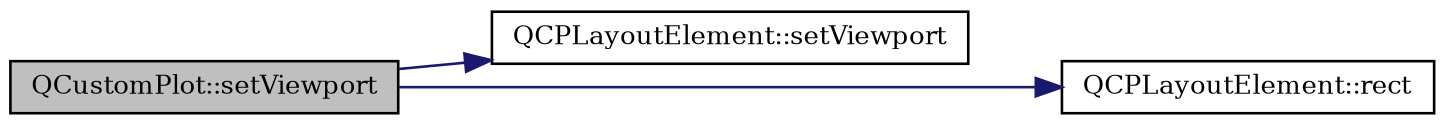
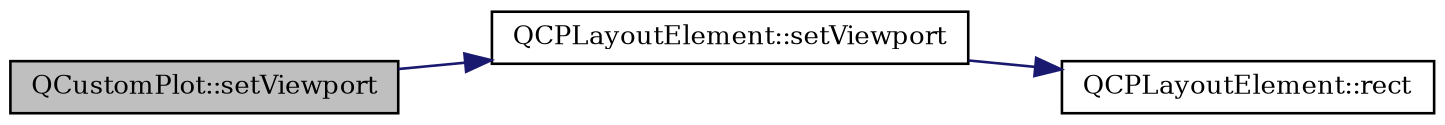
(717, 87) -> (1002, 64)
